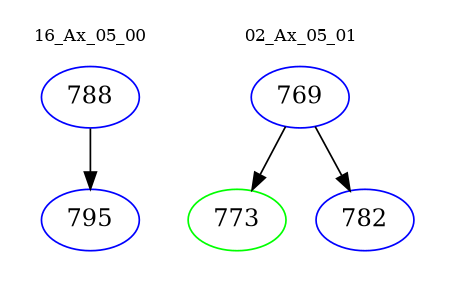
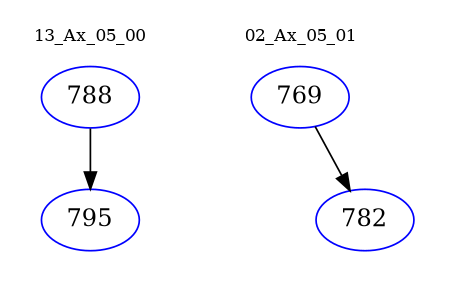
(90, 37) -> (90, 37)
(237, 220) -> none
